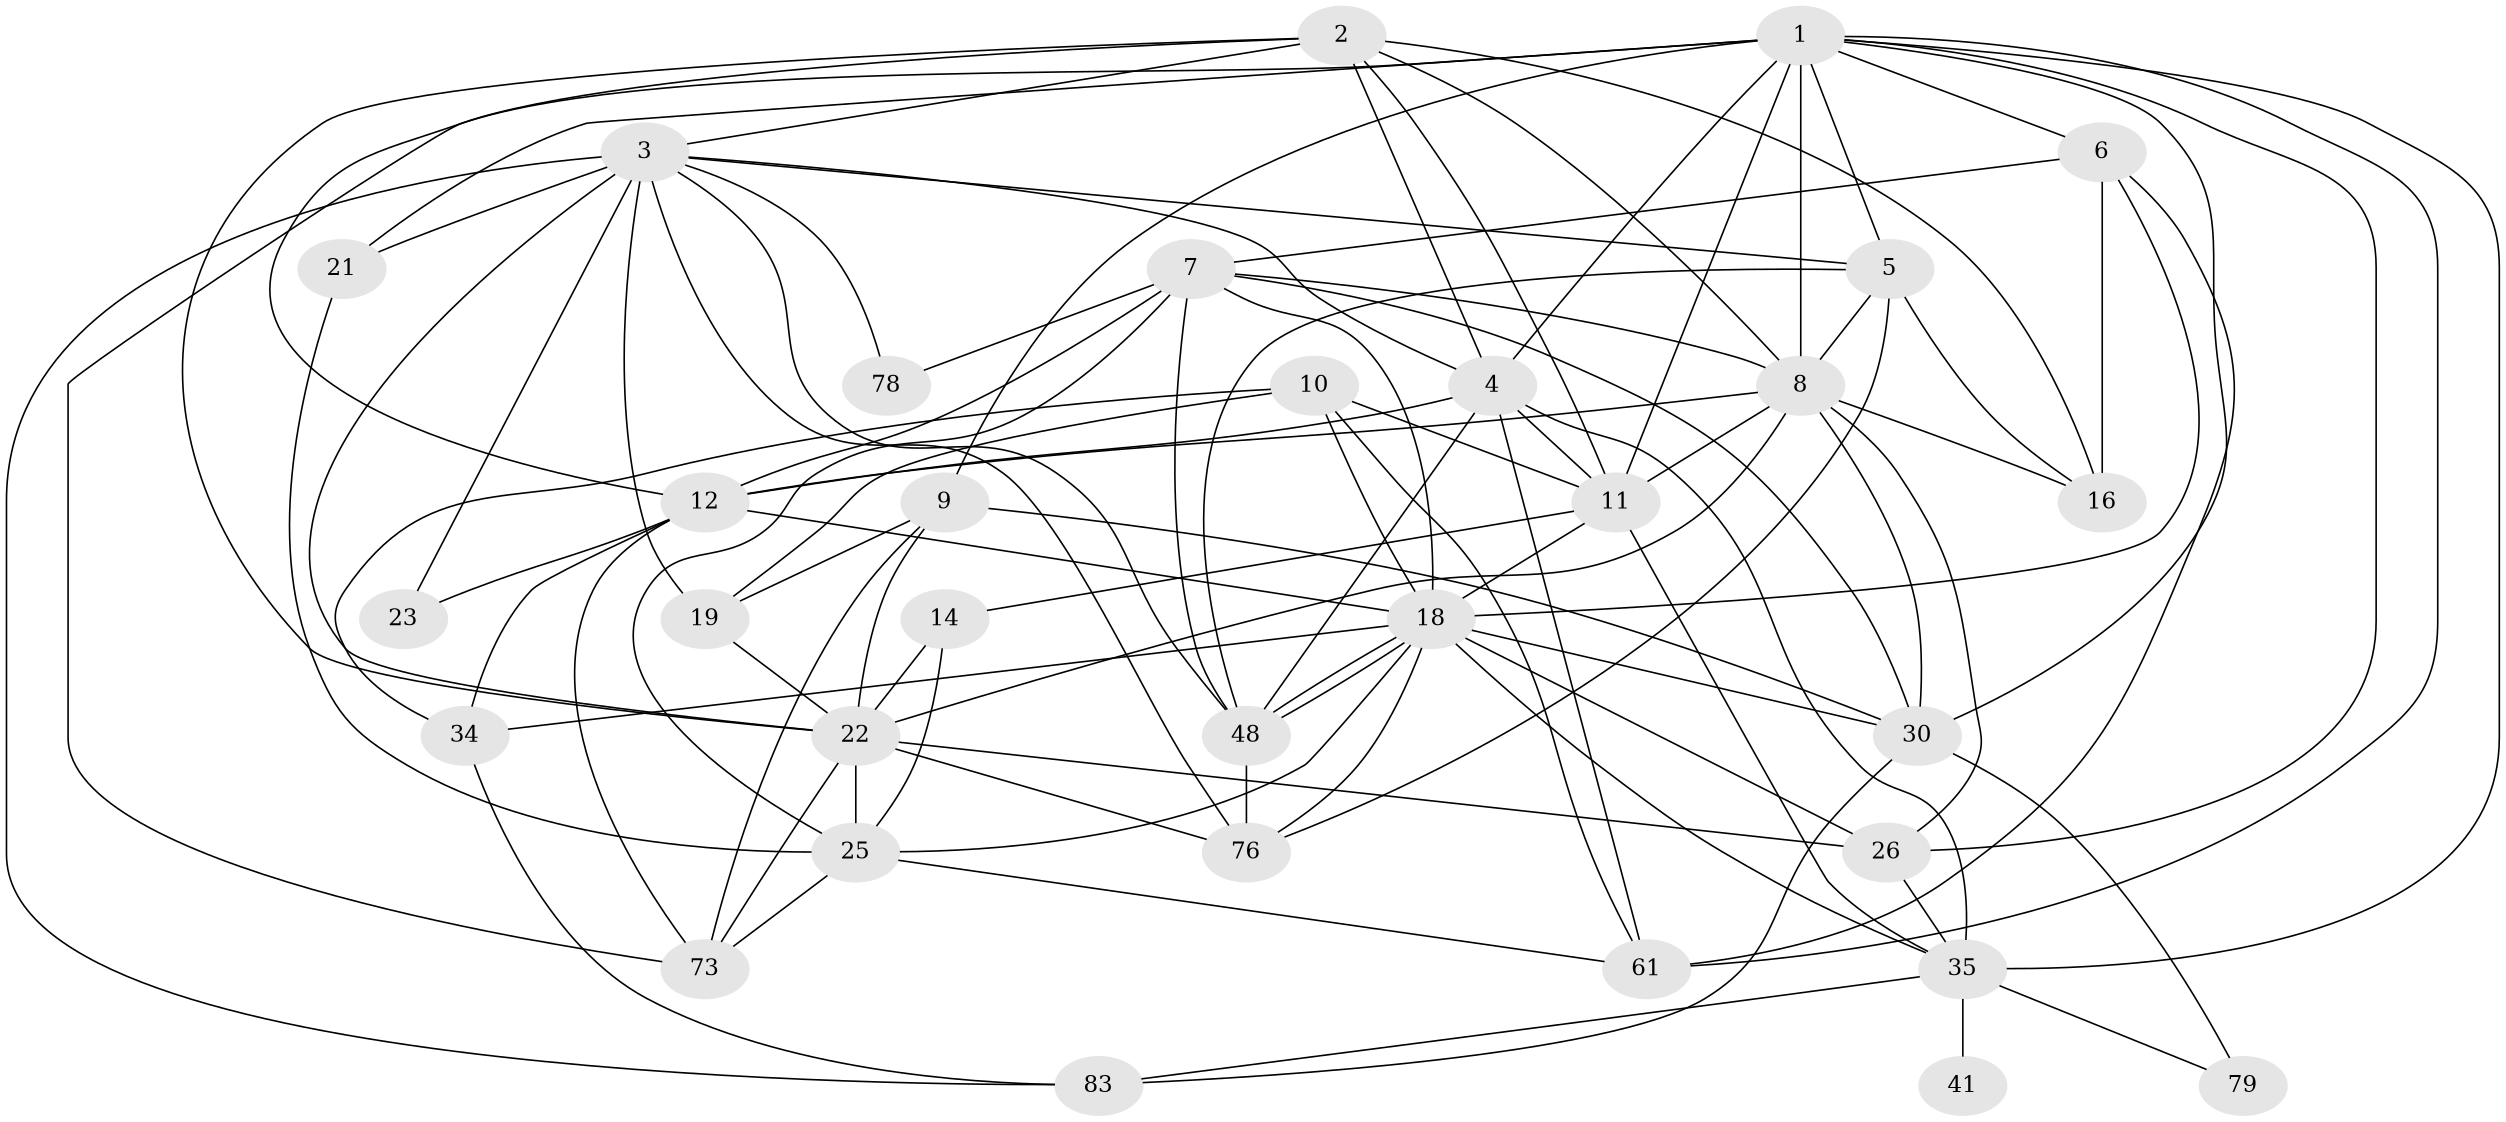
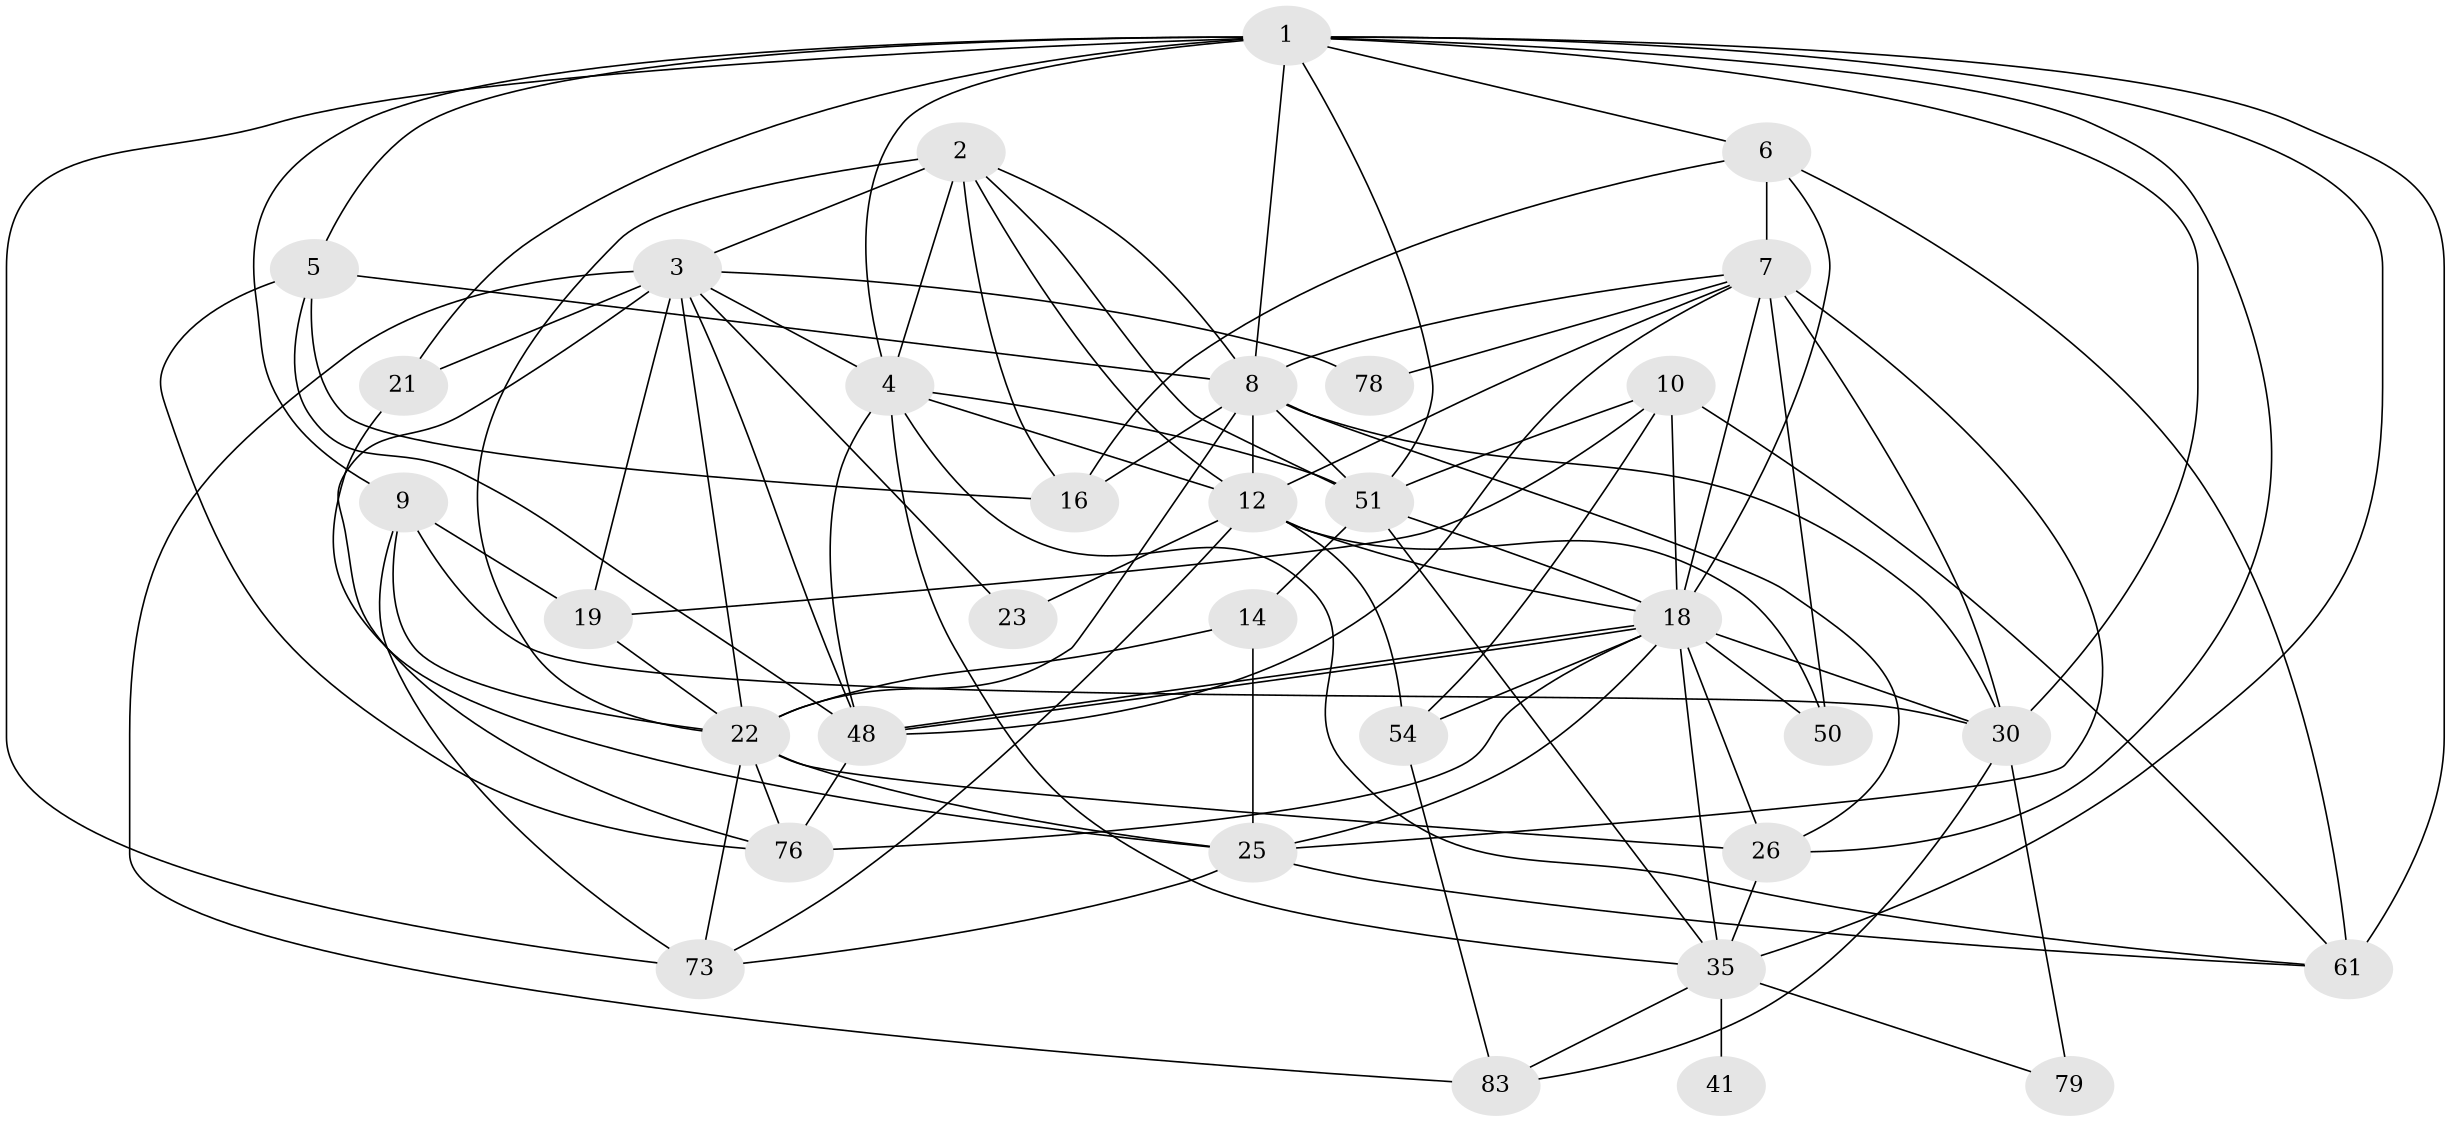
(1268, 211) -> none
(1616, 502) -> (1370, 502)
(465, 736) -> (1404, 736)
none -> (1828, 736)
